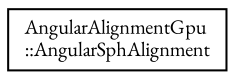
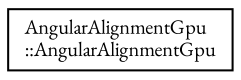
(117, 40) -> (120, 40)
